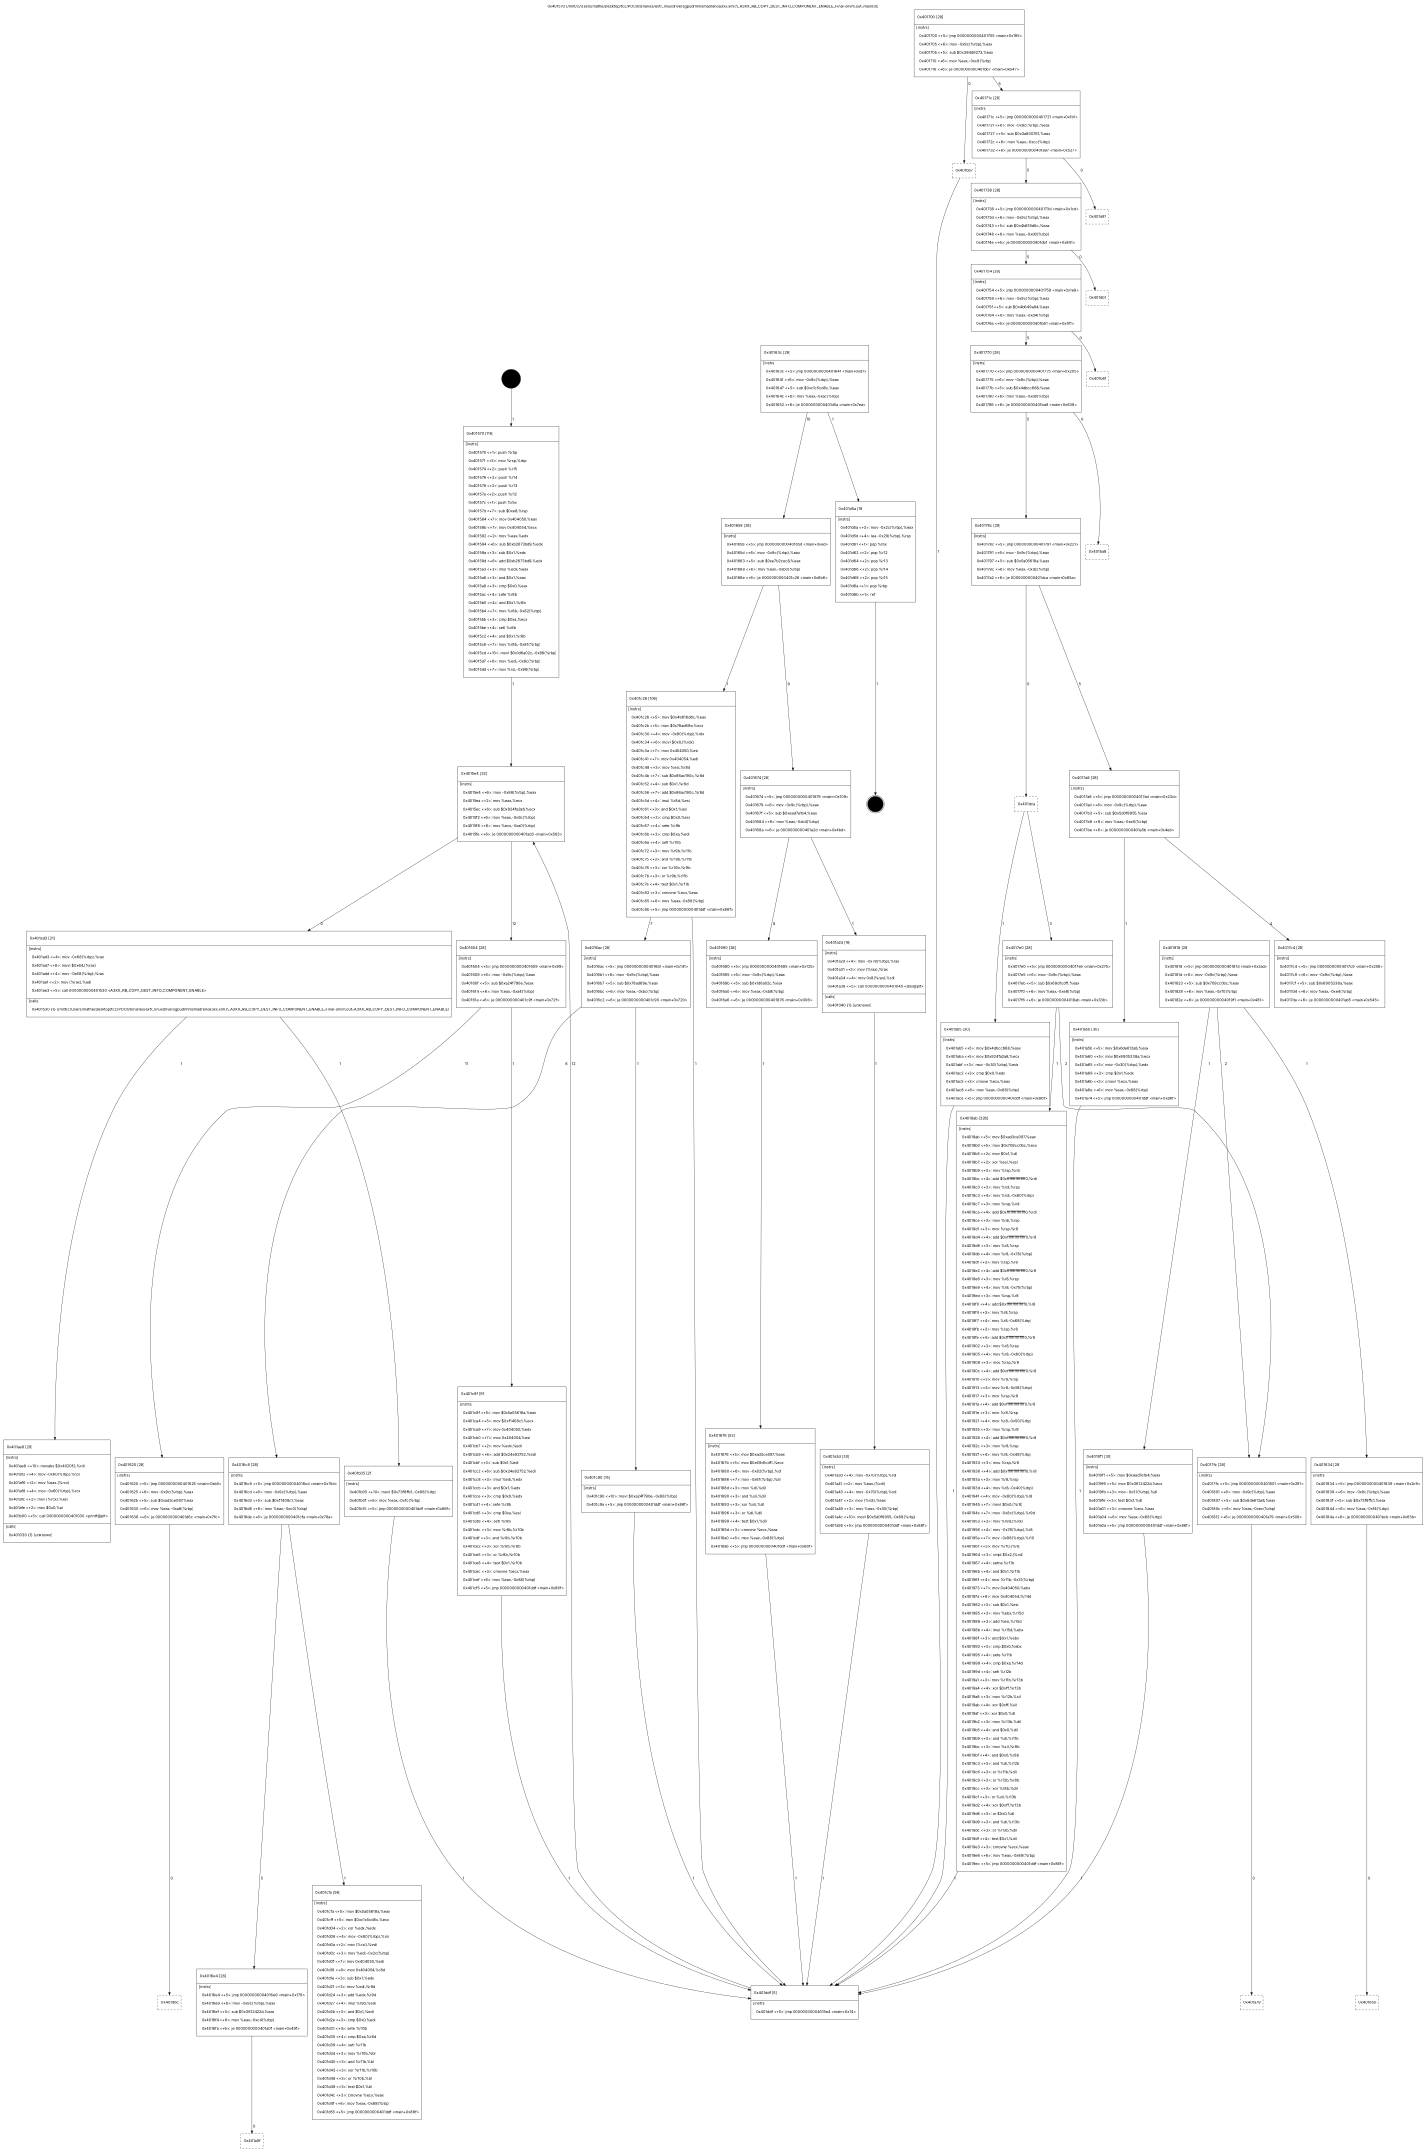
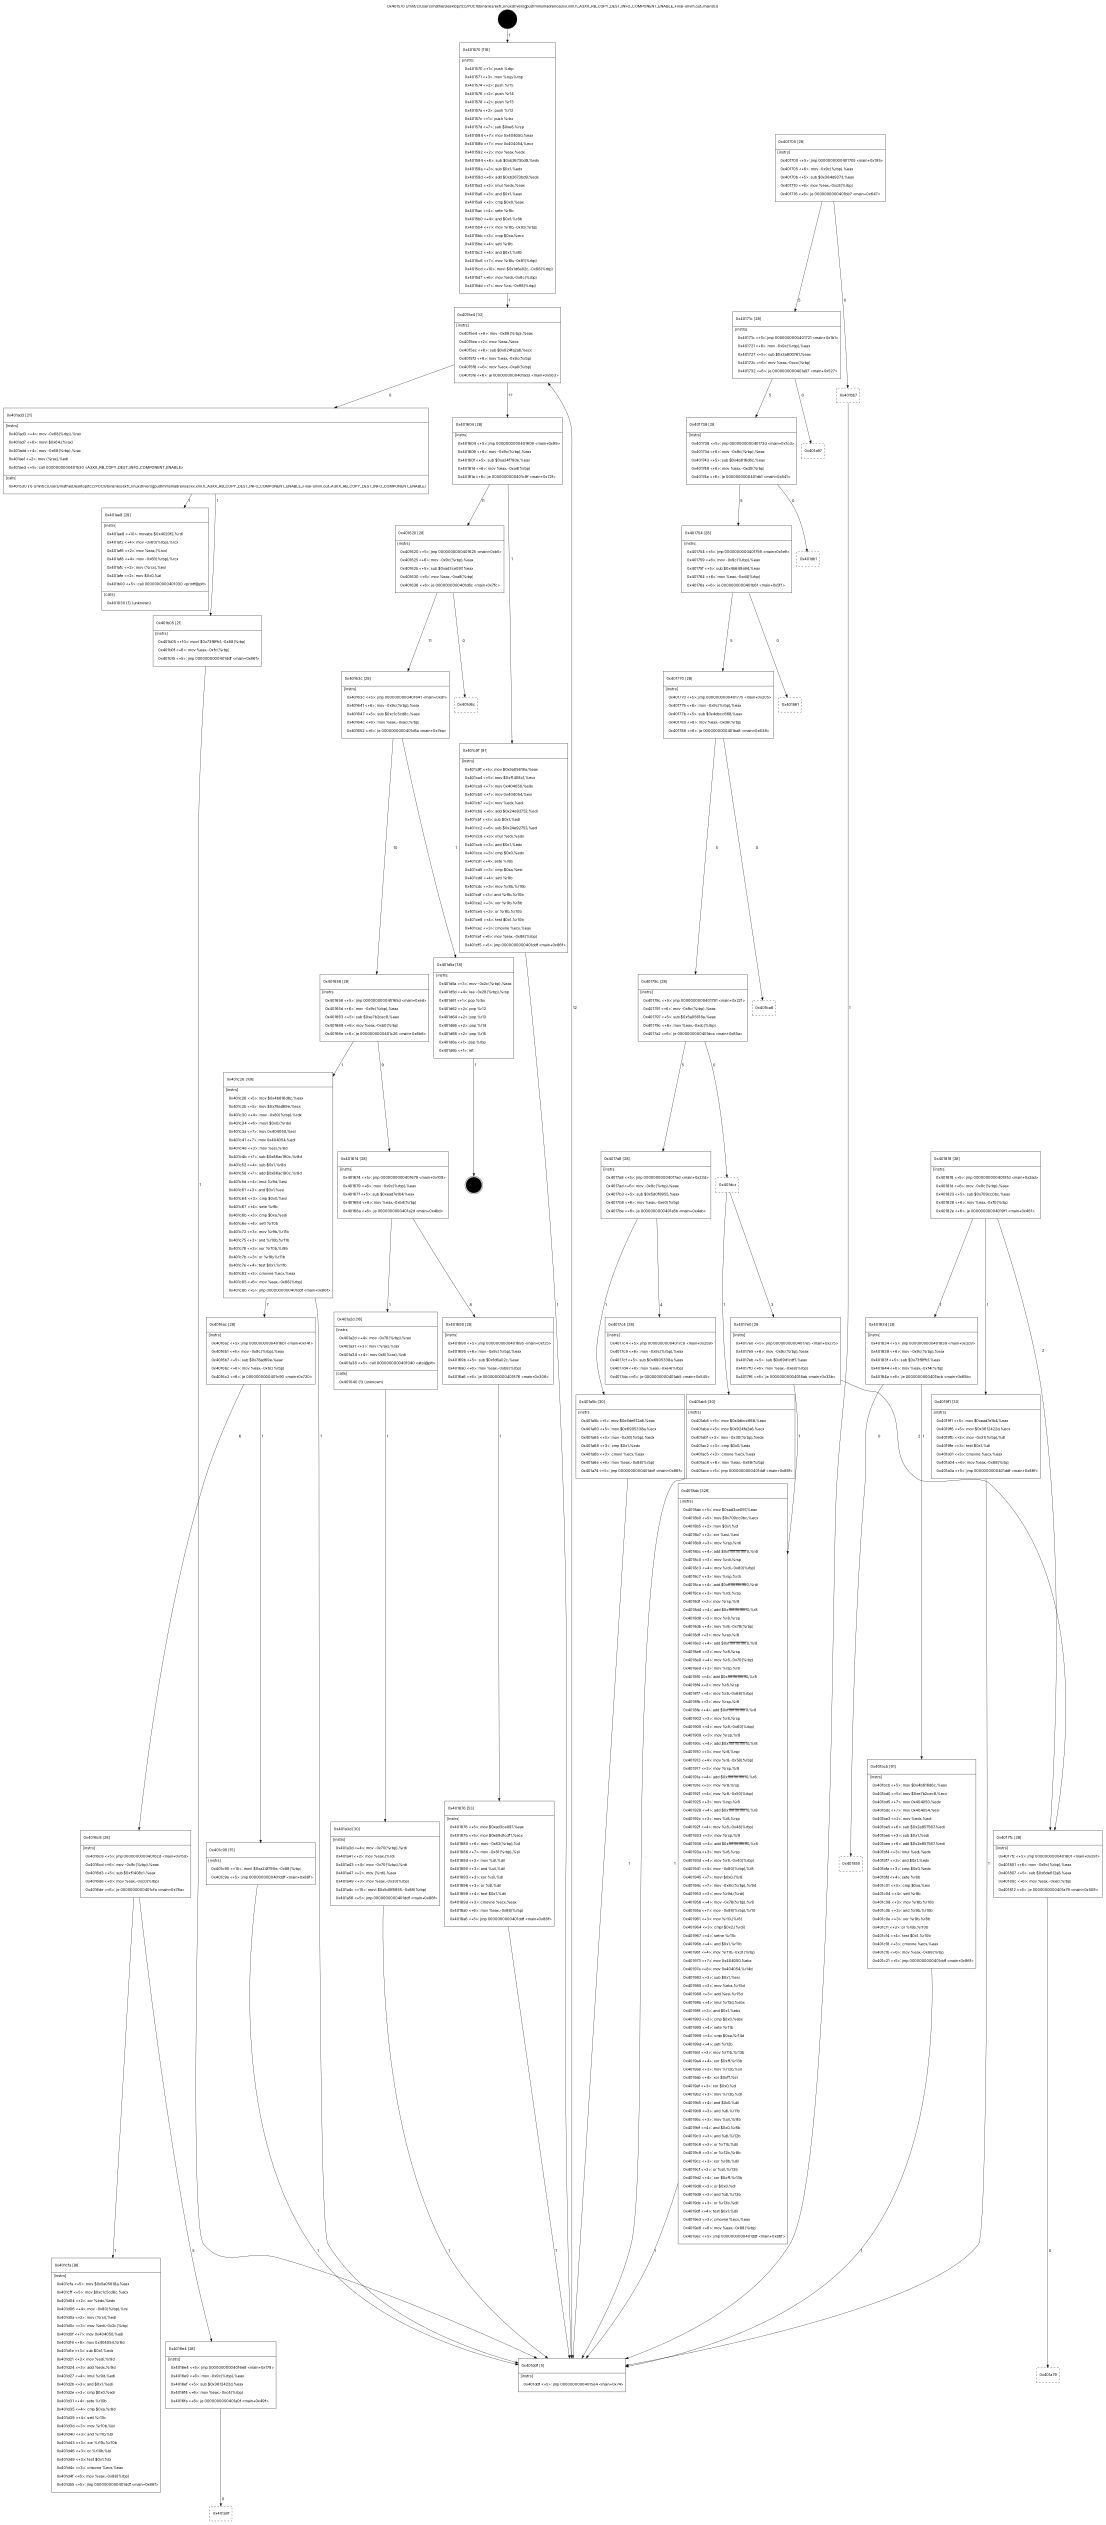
none -> (423, 631)
none -> (922, 1864)
